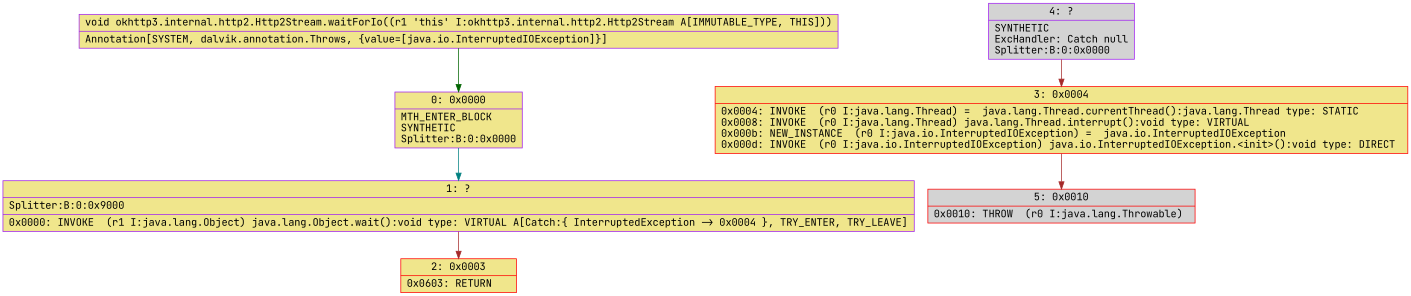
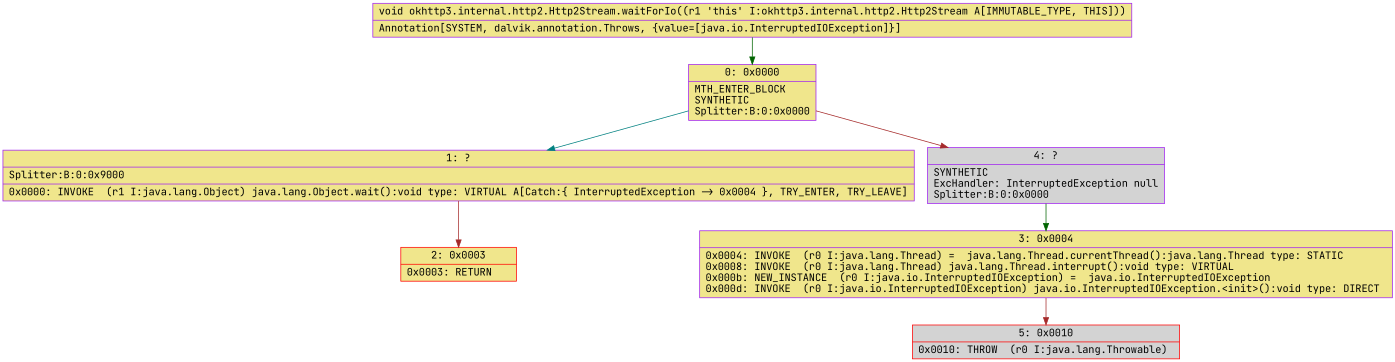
(1061, 39) -> (1046, 184)
(1061, 69) -> (1046, 213)
(1061, 120) -> (1046, 264)
none -> (878, 128)
(459, 284) -> (459, 272)
